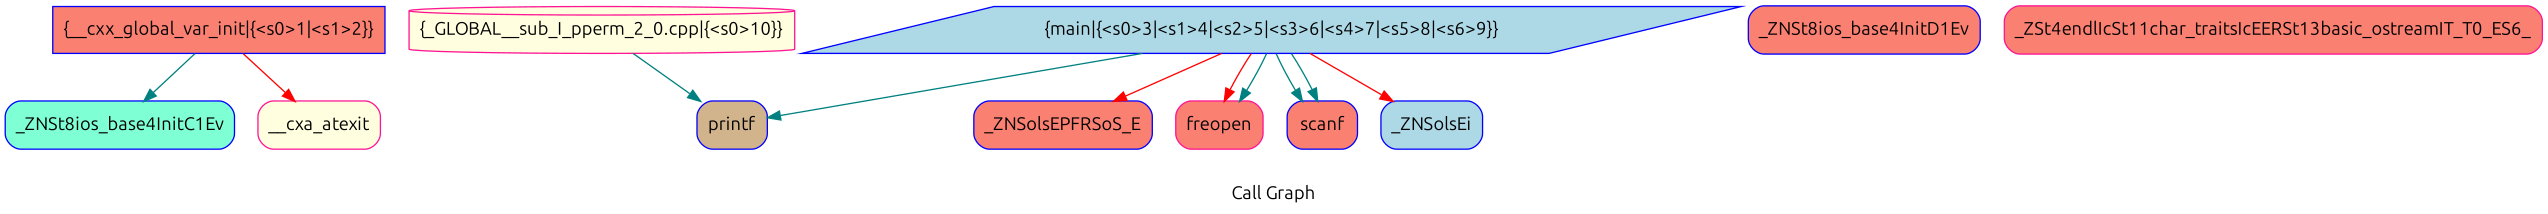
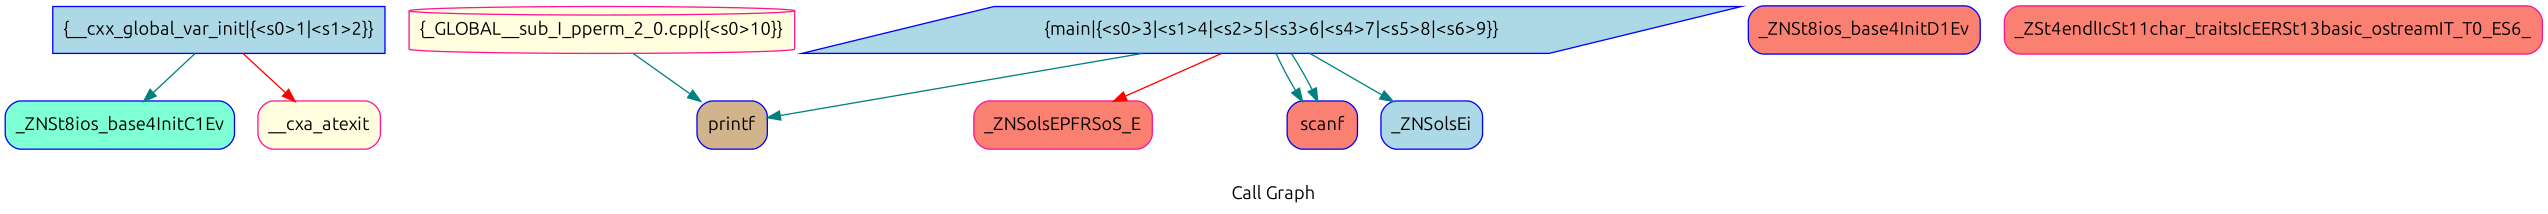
(219, 30) -> (219, 30)
(1346, 74) -> (1346, 74)
(1063, 125) -> (1063, 125)
(1219, 125) -> none
